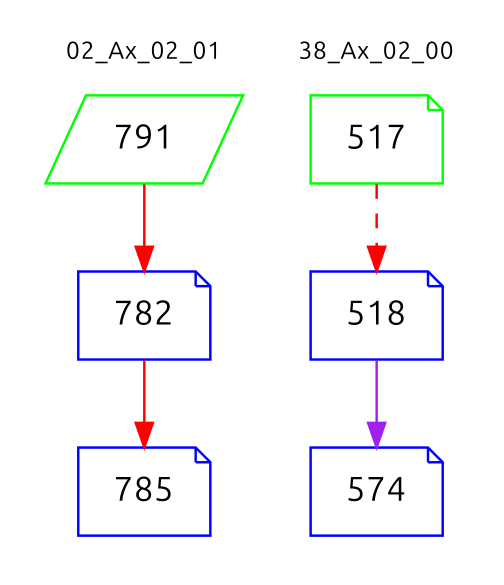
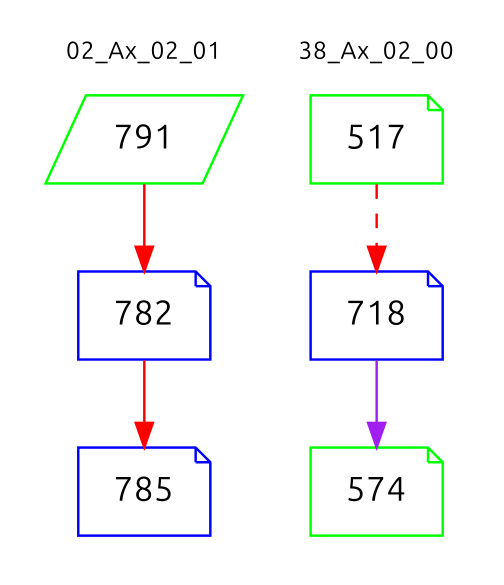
(377, 316) -> (377, 316)
(377, 492) -> (377, 492)
